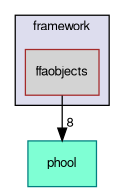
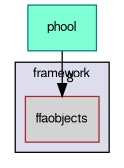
(62, 113) -> (62, 70)
